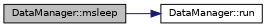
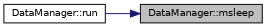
(138, 14) -> (118, 14)
